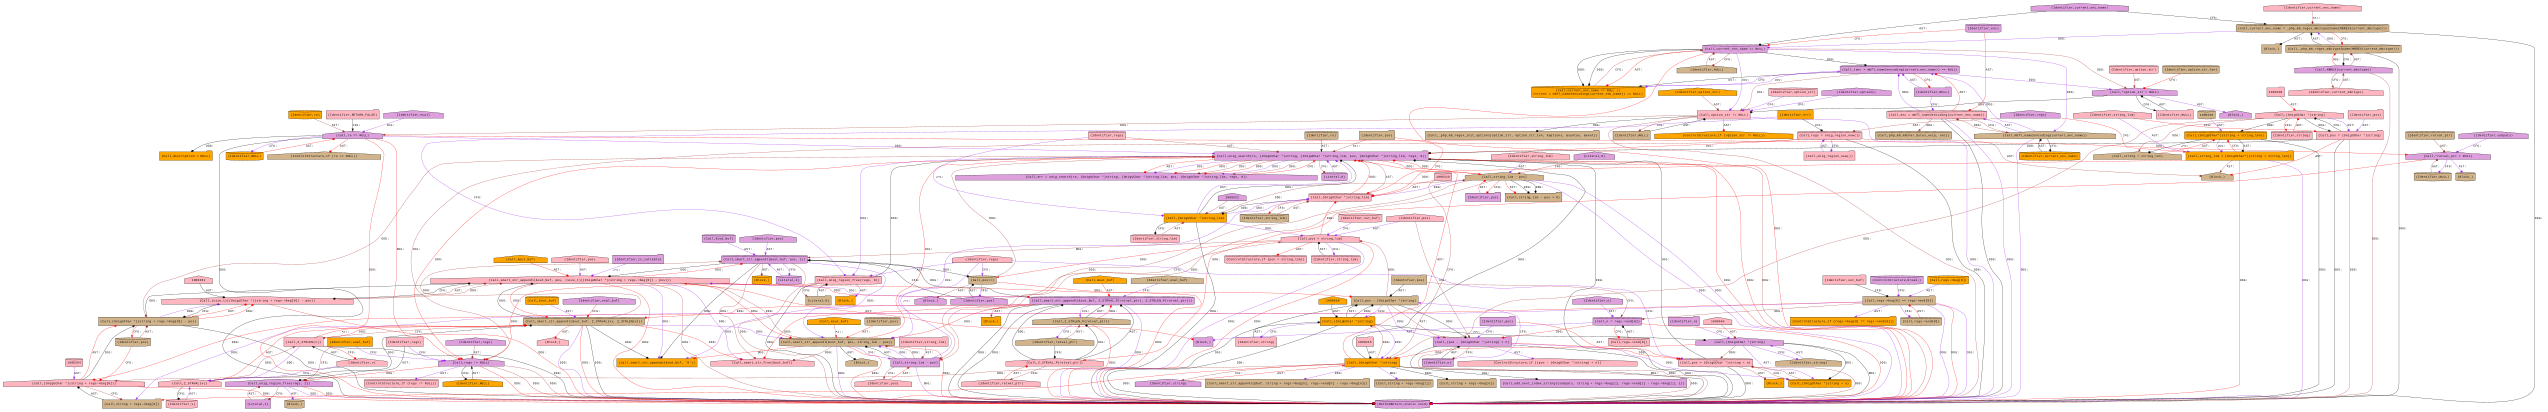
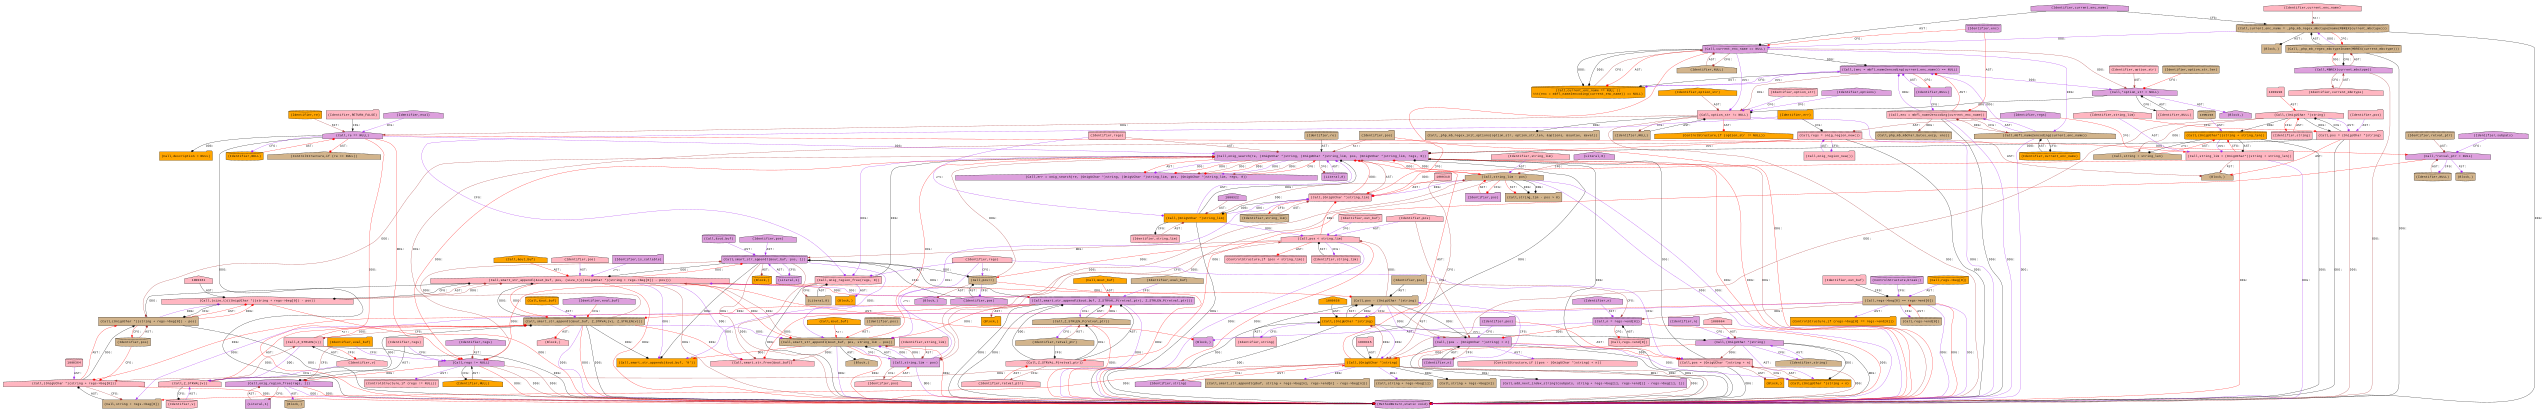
(2240, 156) -> (2240, 156)
